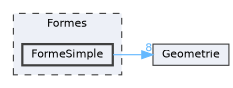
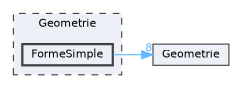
(68, 24) -> (68, 24)
